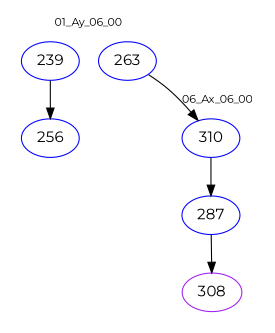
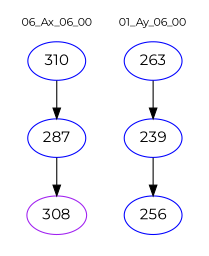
(180, 101) -> (153, 94)
